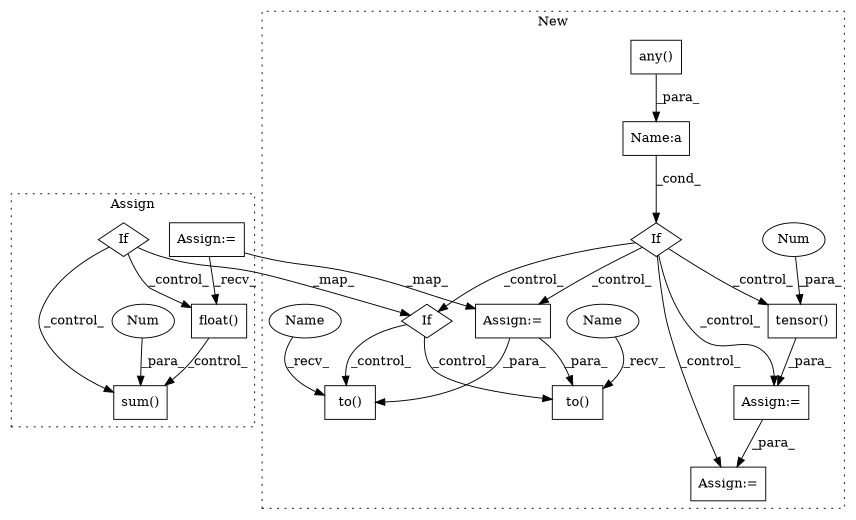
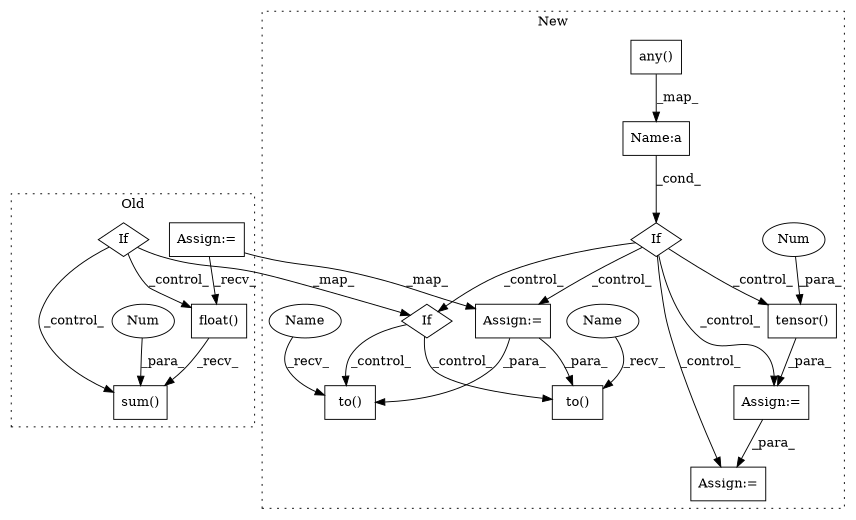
(678, 98) -> (678, 98)
(133, 205) -> (133, 205)
(218, 362) -> (218, 362)
